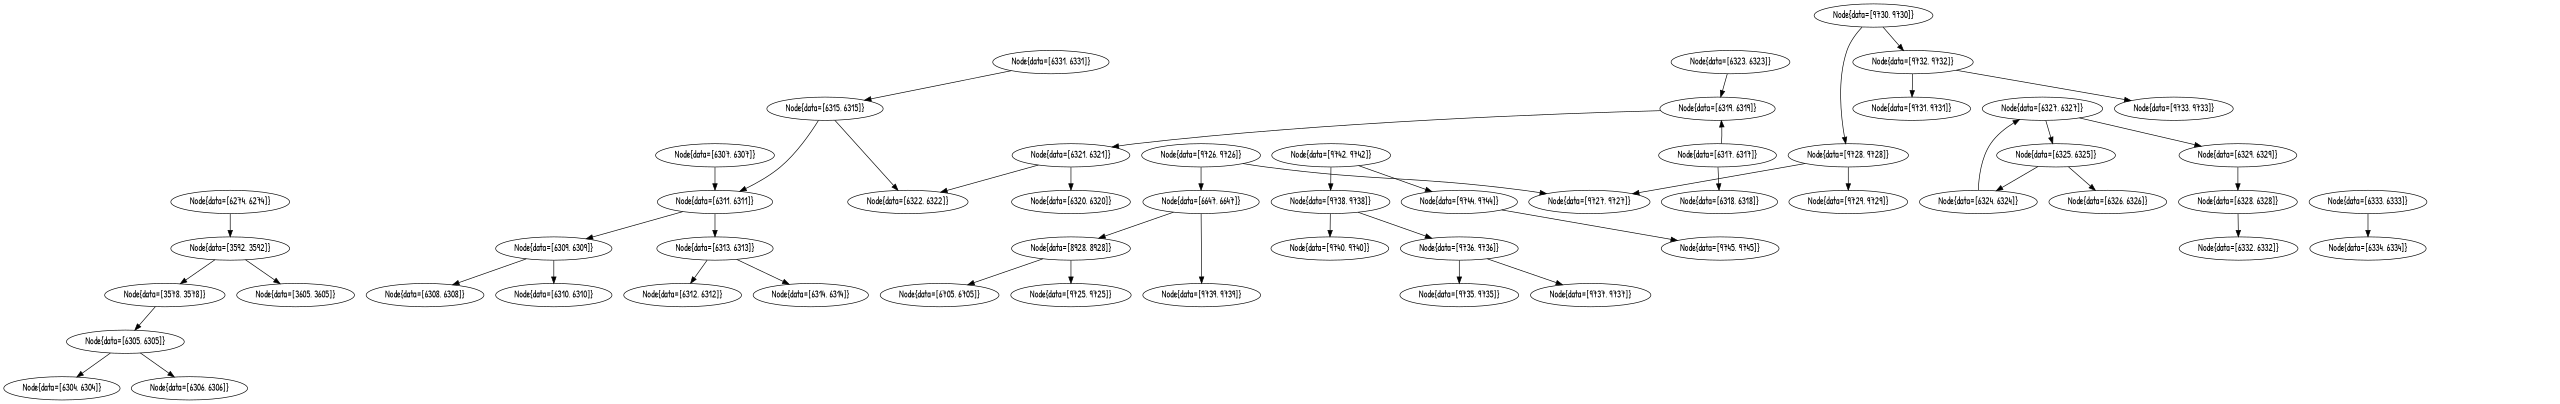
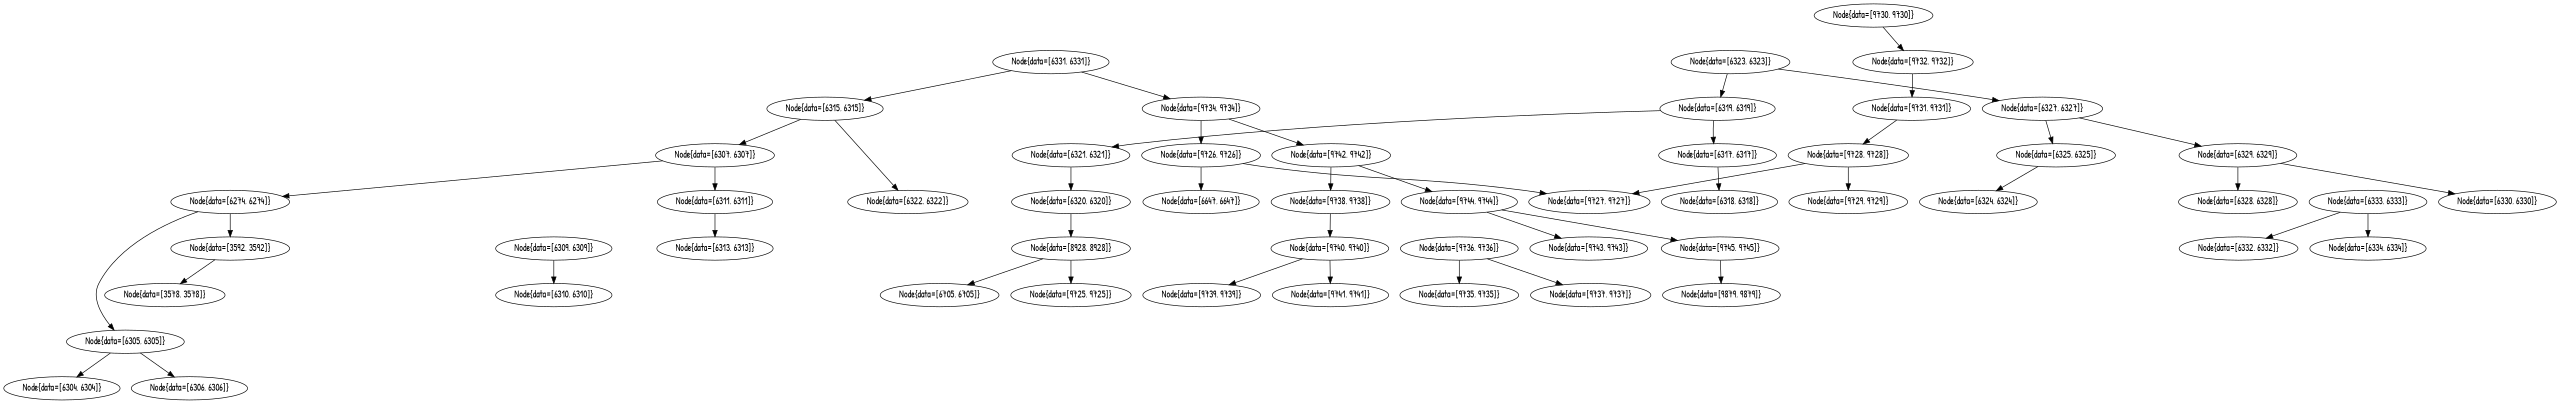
(1841, 80) -> (1883, 130)
none -> (1201, 109)
(2174, 109) -> none
(1722, 135) -> (1713, 129)
(1986, 151) -> (1885, 84)
(787, 160) -> (773, 131)
none -> (476, 178)
(993, 178) -> none
(2108, 202) -> none
none -> (2497, 202)
(2238, 222) -> (2306, 224)
(638, 224) -> none
(1139, 224) -> (1071, 222)
(1392, 224) -> none
(1201, 245) -> (1269, 271)
none -> (1589, 249)
(296, 295) -> none
(425, 295) -> none
(683, 295) -> none
(811, 295) -> none
none -> (1330, 295)
none -> (1721, 295)
(147, 316) -> (124, 253)
